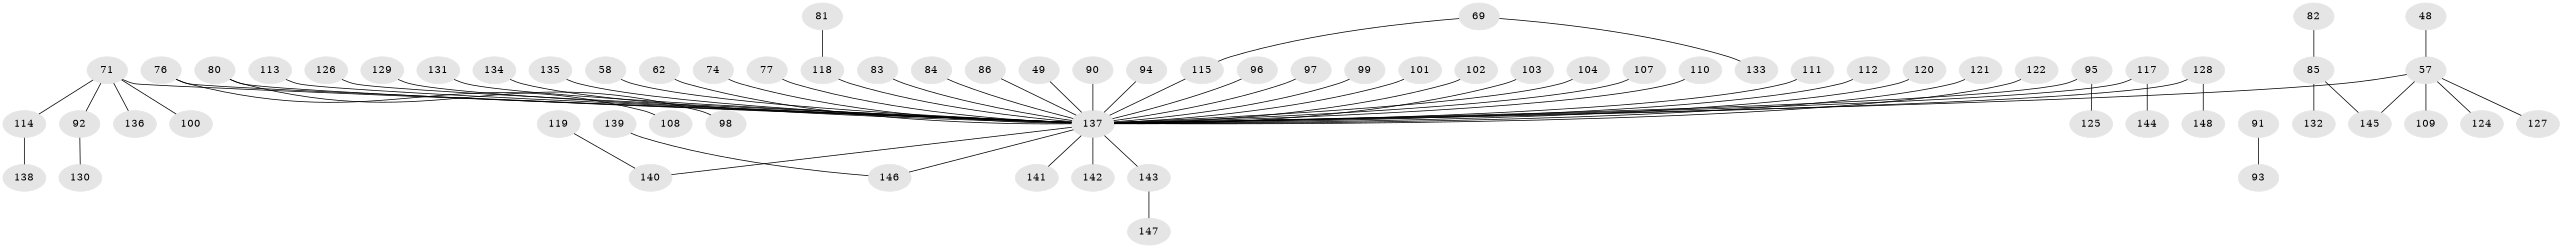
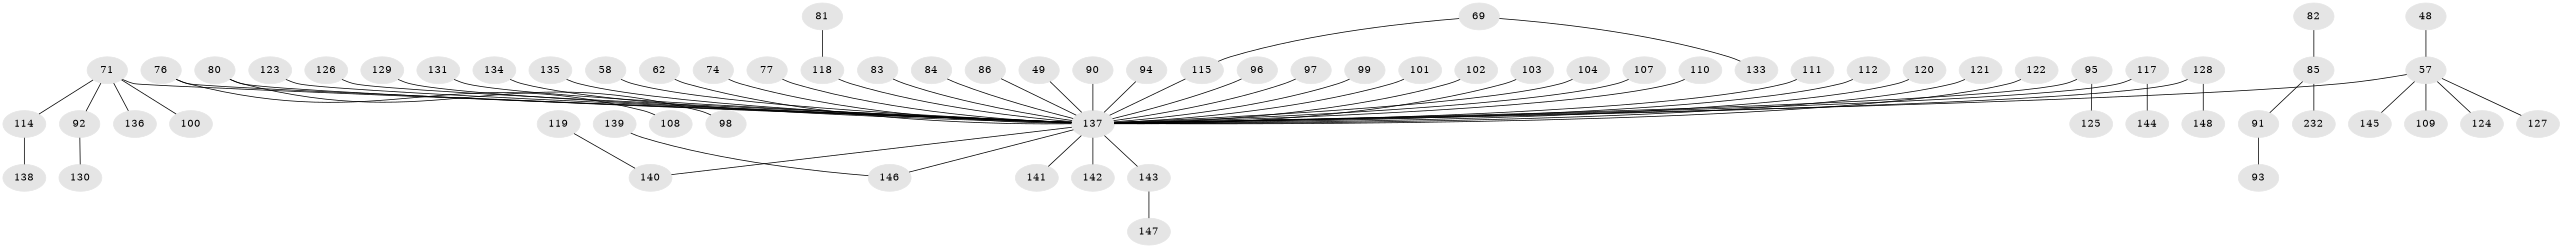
(270, 70) -> (270, 70)
(2342, 97) -> (2286, 97)
(2314, 124) -> (2314, 124)
